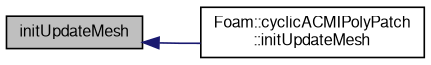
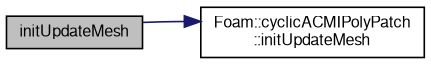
(180, 43) -> (164, 22)
